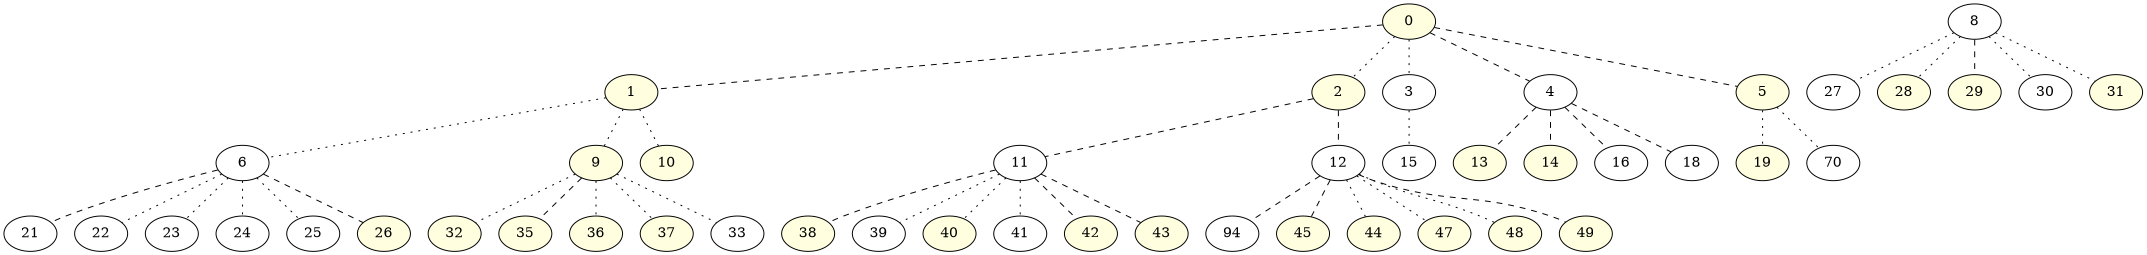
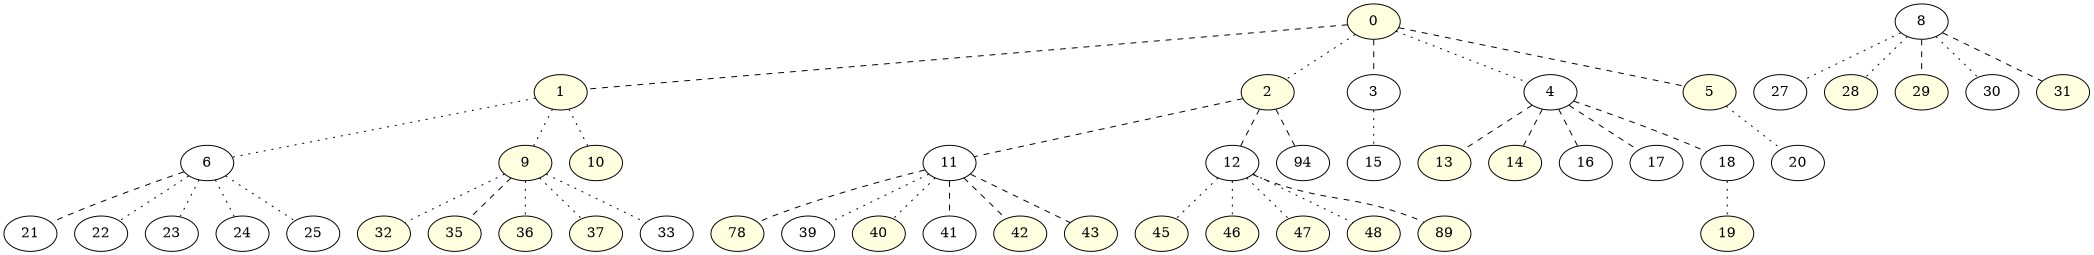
(1409, 57) -> (1374, 57)
(1480, 57) -> (1462, 57)
(2045, 57) -> (1992, 57)
(1763, 128) -> (1727, 198)
none -> (1657, 163)
(1833, 163) -> (1798, 163)
(1020, 198) -> (950, 198)
(1285, 198) -> (1285, 128)
(1321, 198) -> (1197, 198)
(384, 234) -> none
(808, 234) -> (737, 234)
(1374, 234) -> (1232, 234)
(1586, 234) -> (1444, 234)
